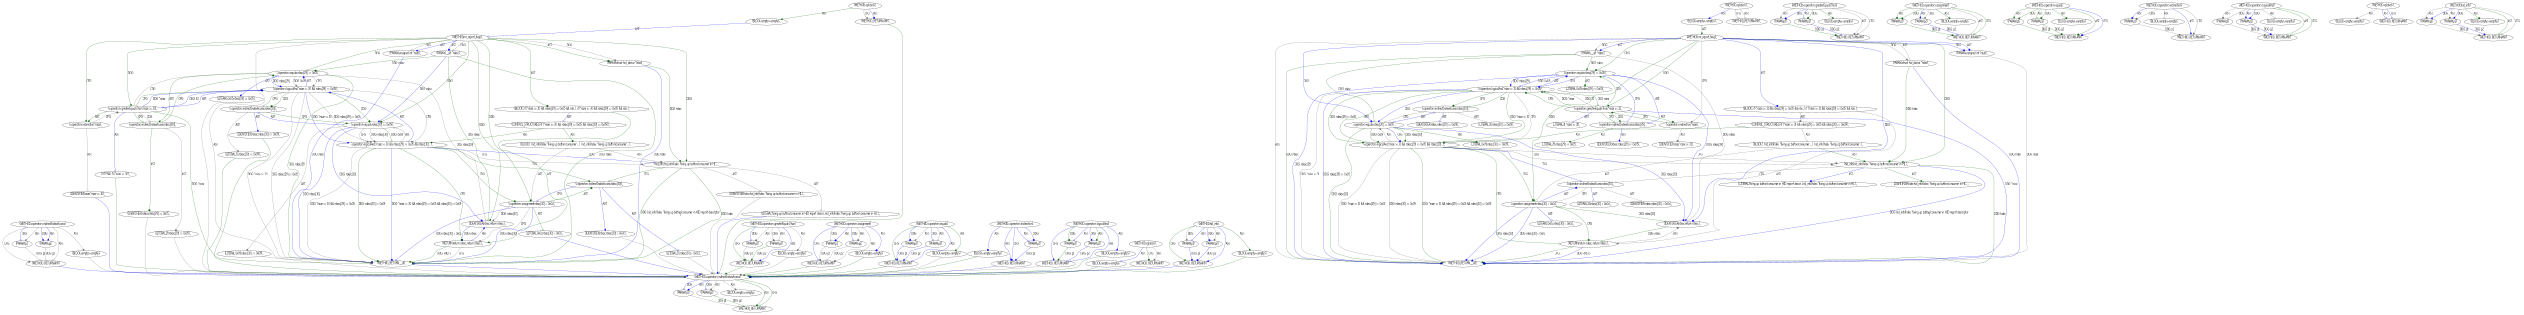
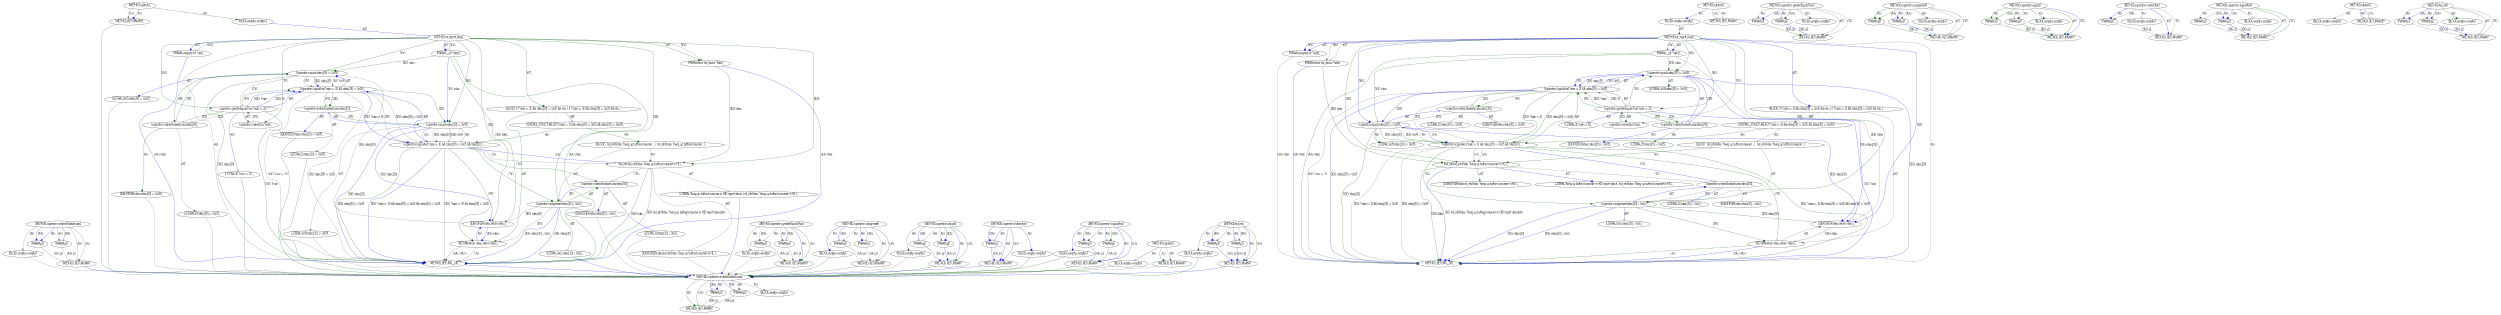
(1603, 99) -> (1627, 99)
(1676, 145) -> none
(88, 195) -> none
